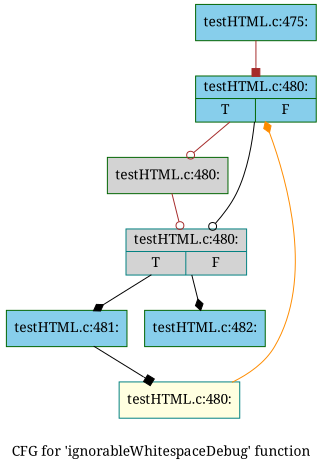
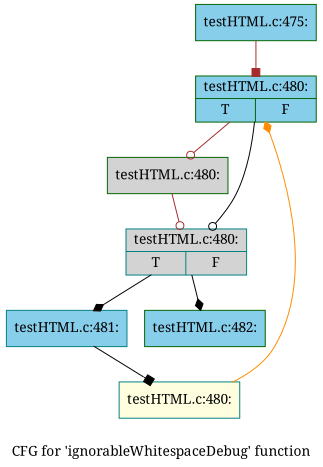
(67, 328) -> (67, 328)
